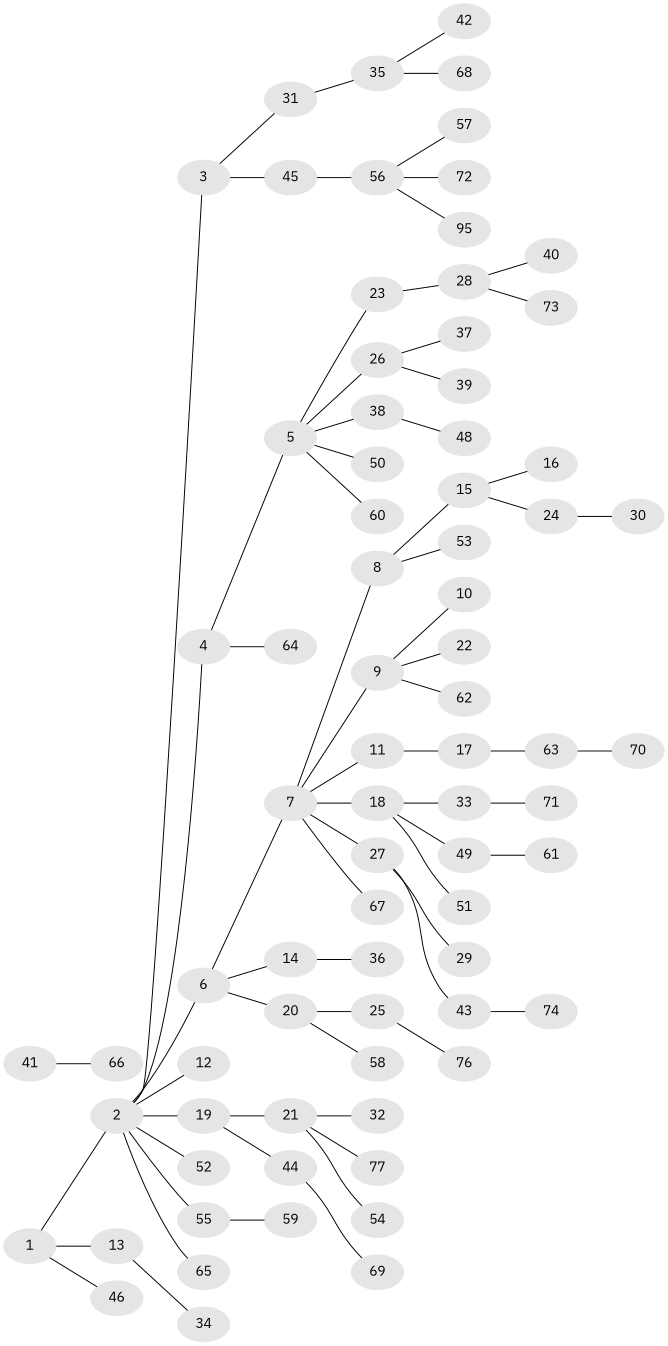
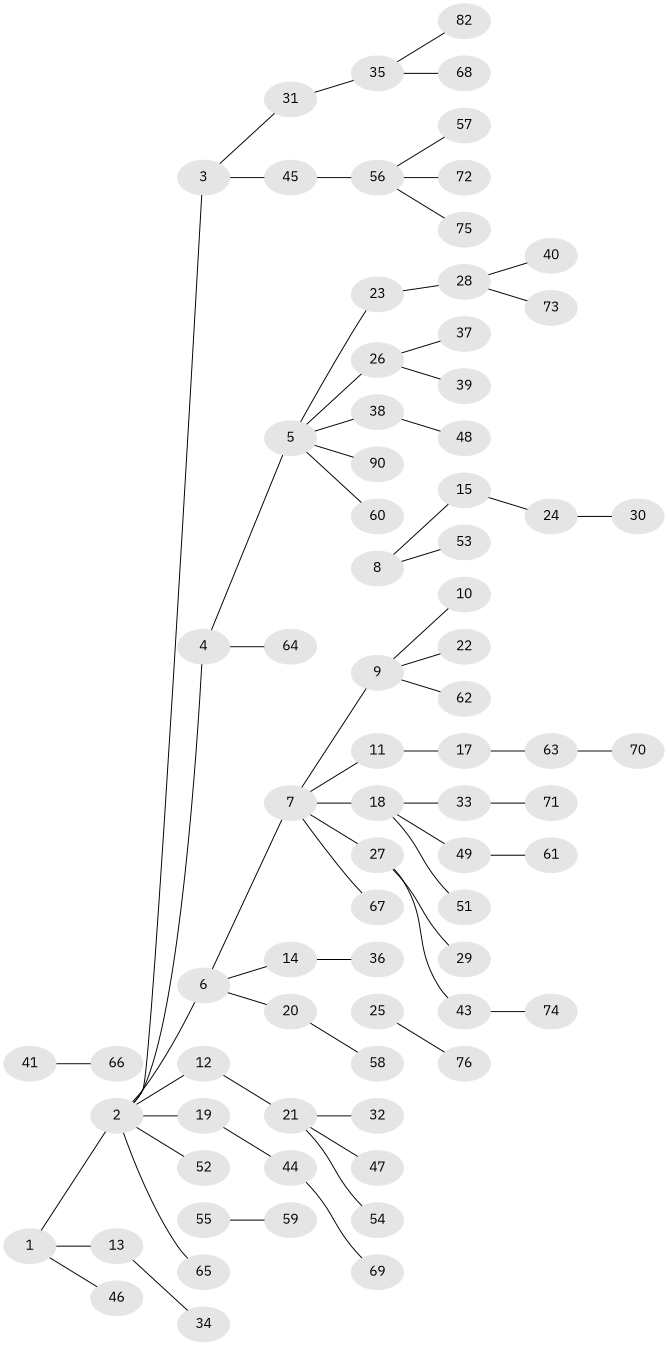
(464, 21) -> (464, 21)
(464, 230) -> (464, 230)
(377, 464) -> (377, 464)
(551, 464) -> none
(334, 686) -> none
(334, 1012) -> none
(247, 1116) -> (247, 1090)
(377, 1168) -> (377, 1168)
(158, 1170) -> none
